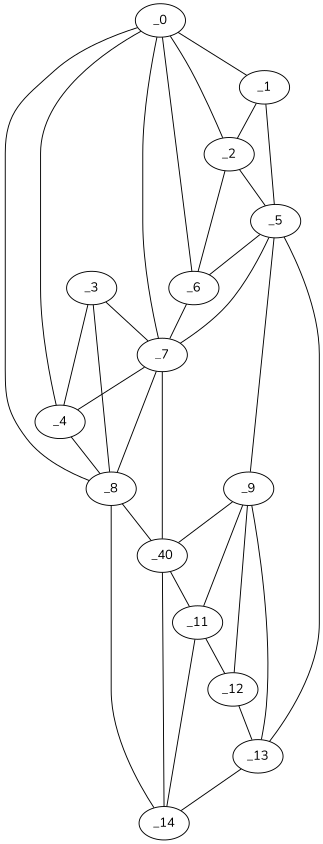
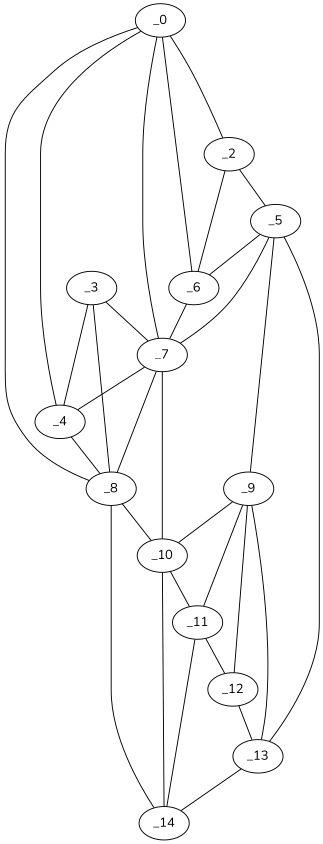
(264, 87) -> none
(162, 556) -> (162, 556)
